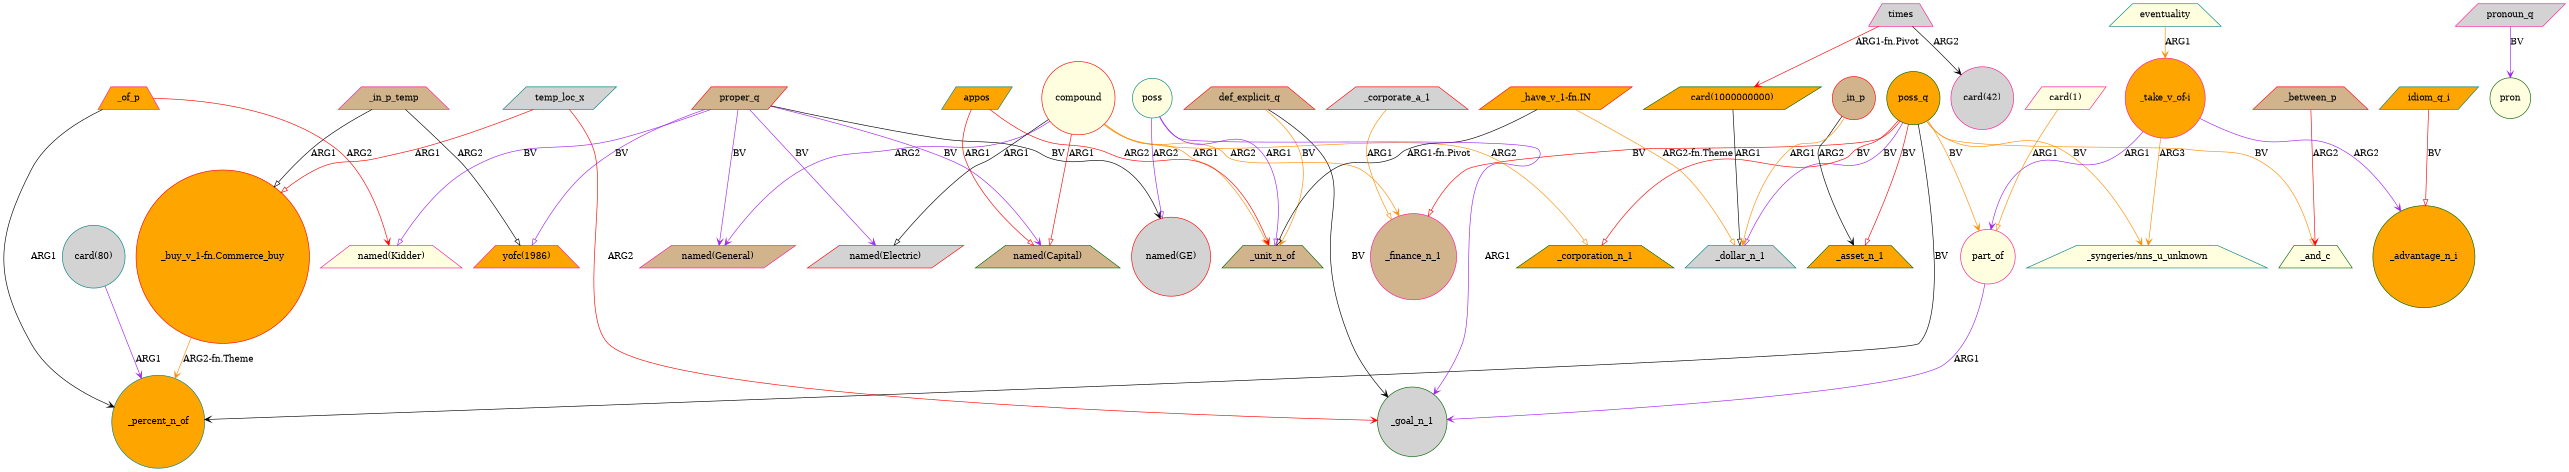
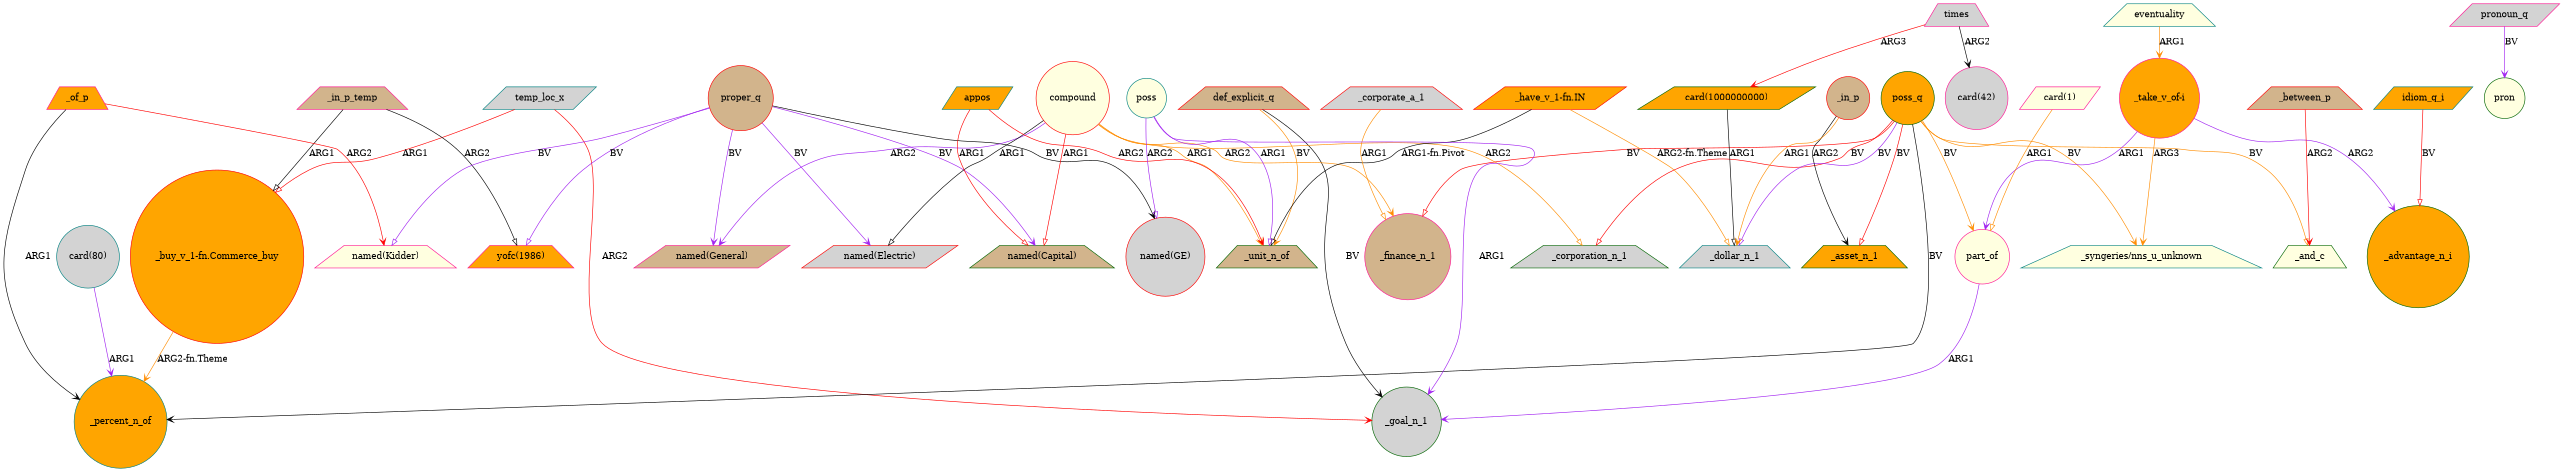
(1887, 42) -> (1894, 42)
(740, 98) -> (741, 98)
(1595, 257) -> (1589, 257)
